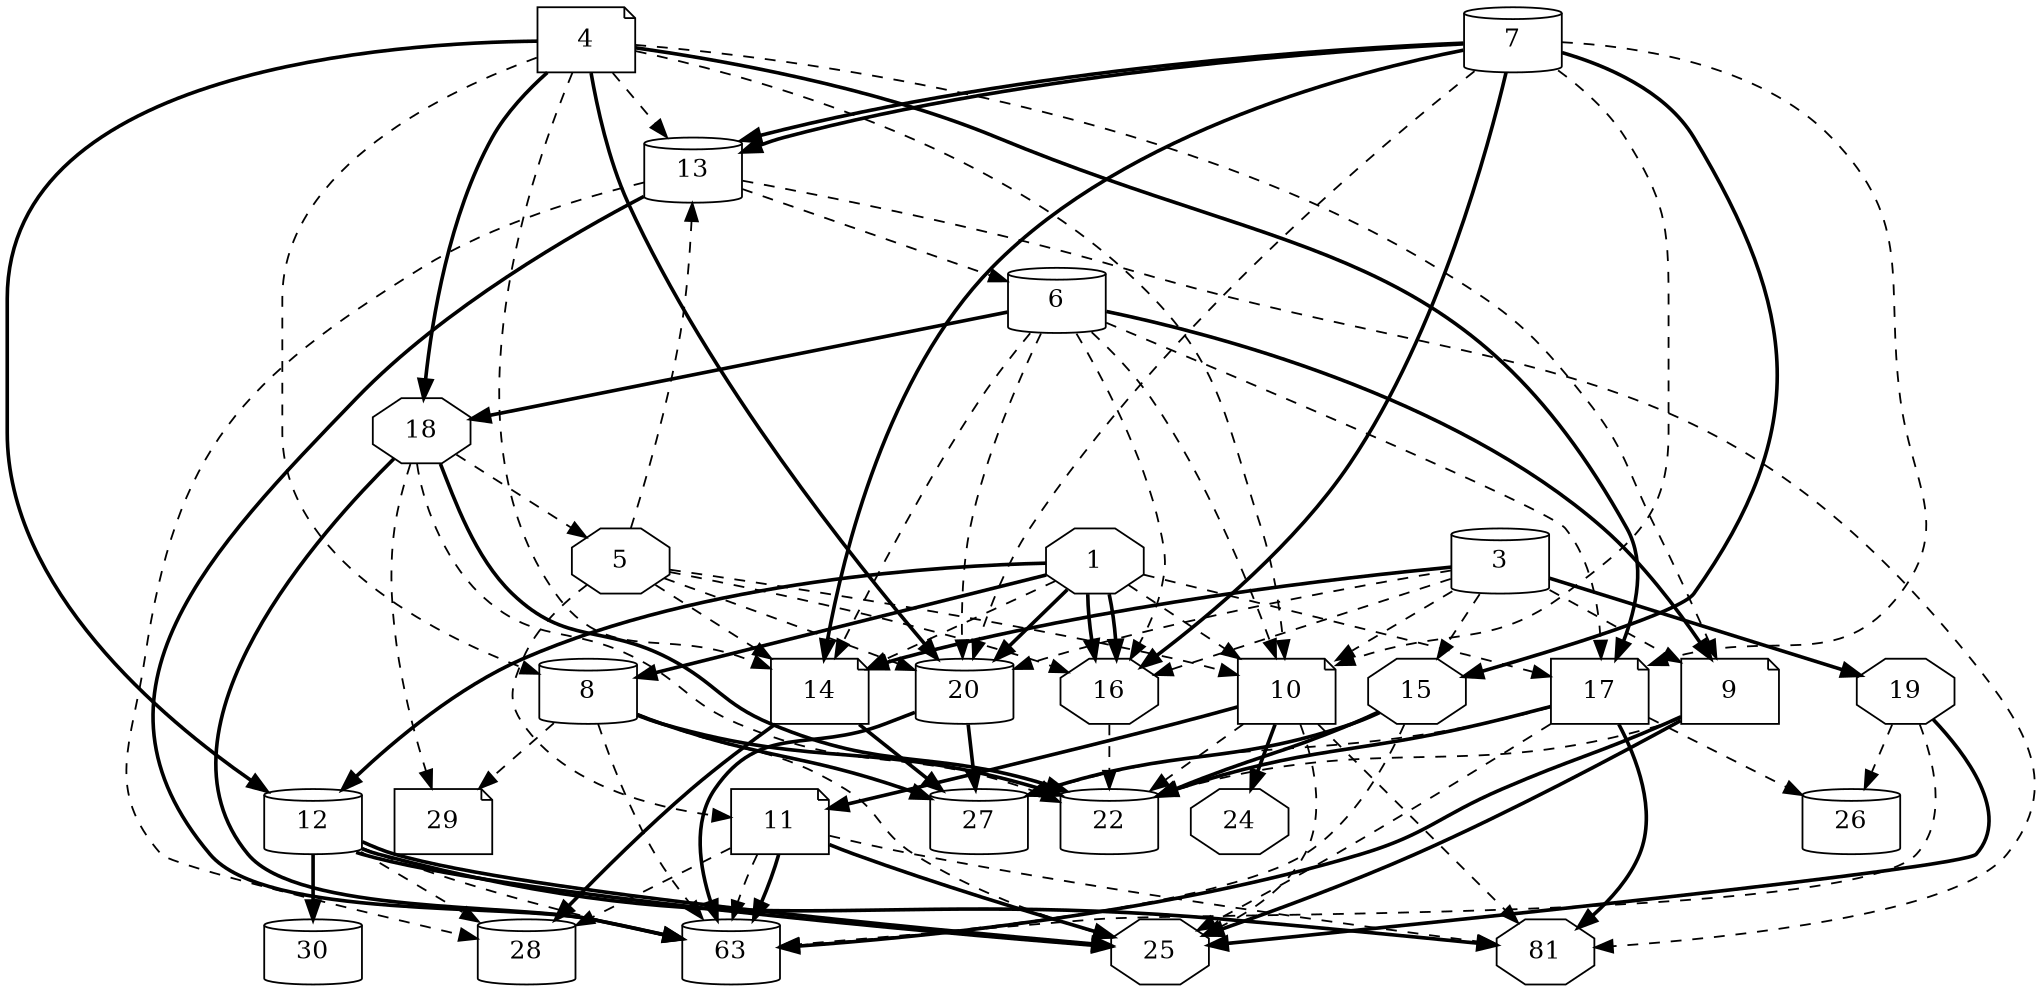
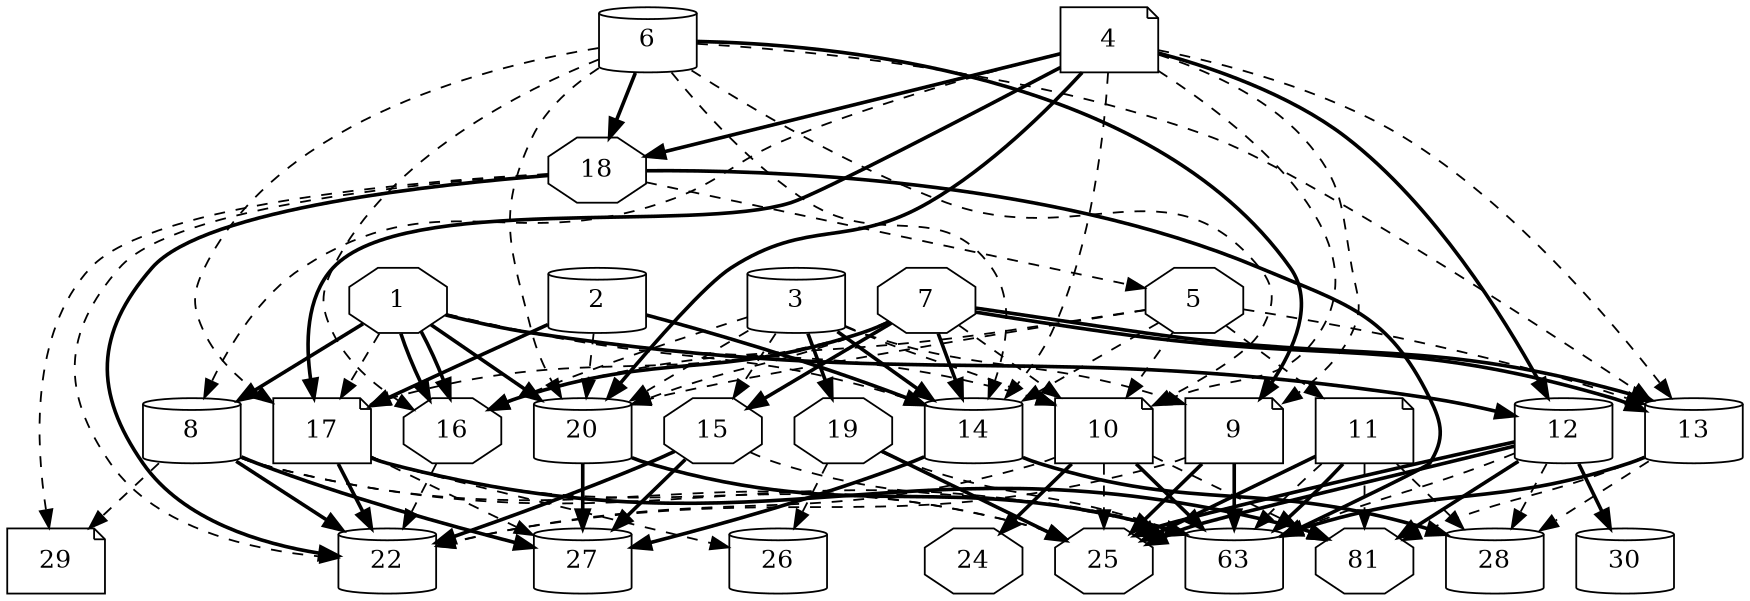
(1513, 40) -> (927, 300)
(866, 232) -> (1197, 132)
none -> (597, 300)
(820, 691) -> (974, 431)
(1043, 757) -> (1163, 490)
